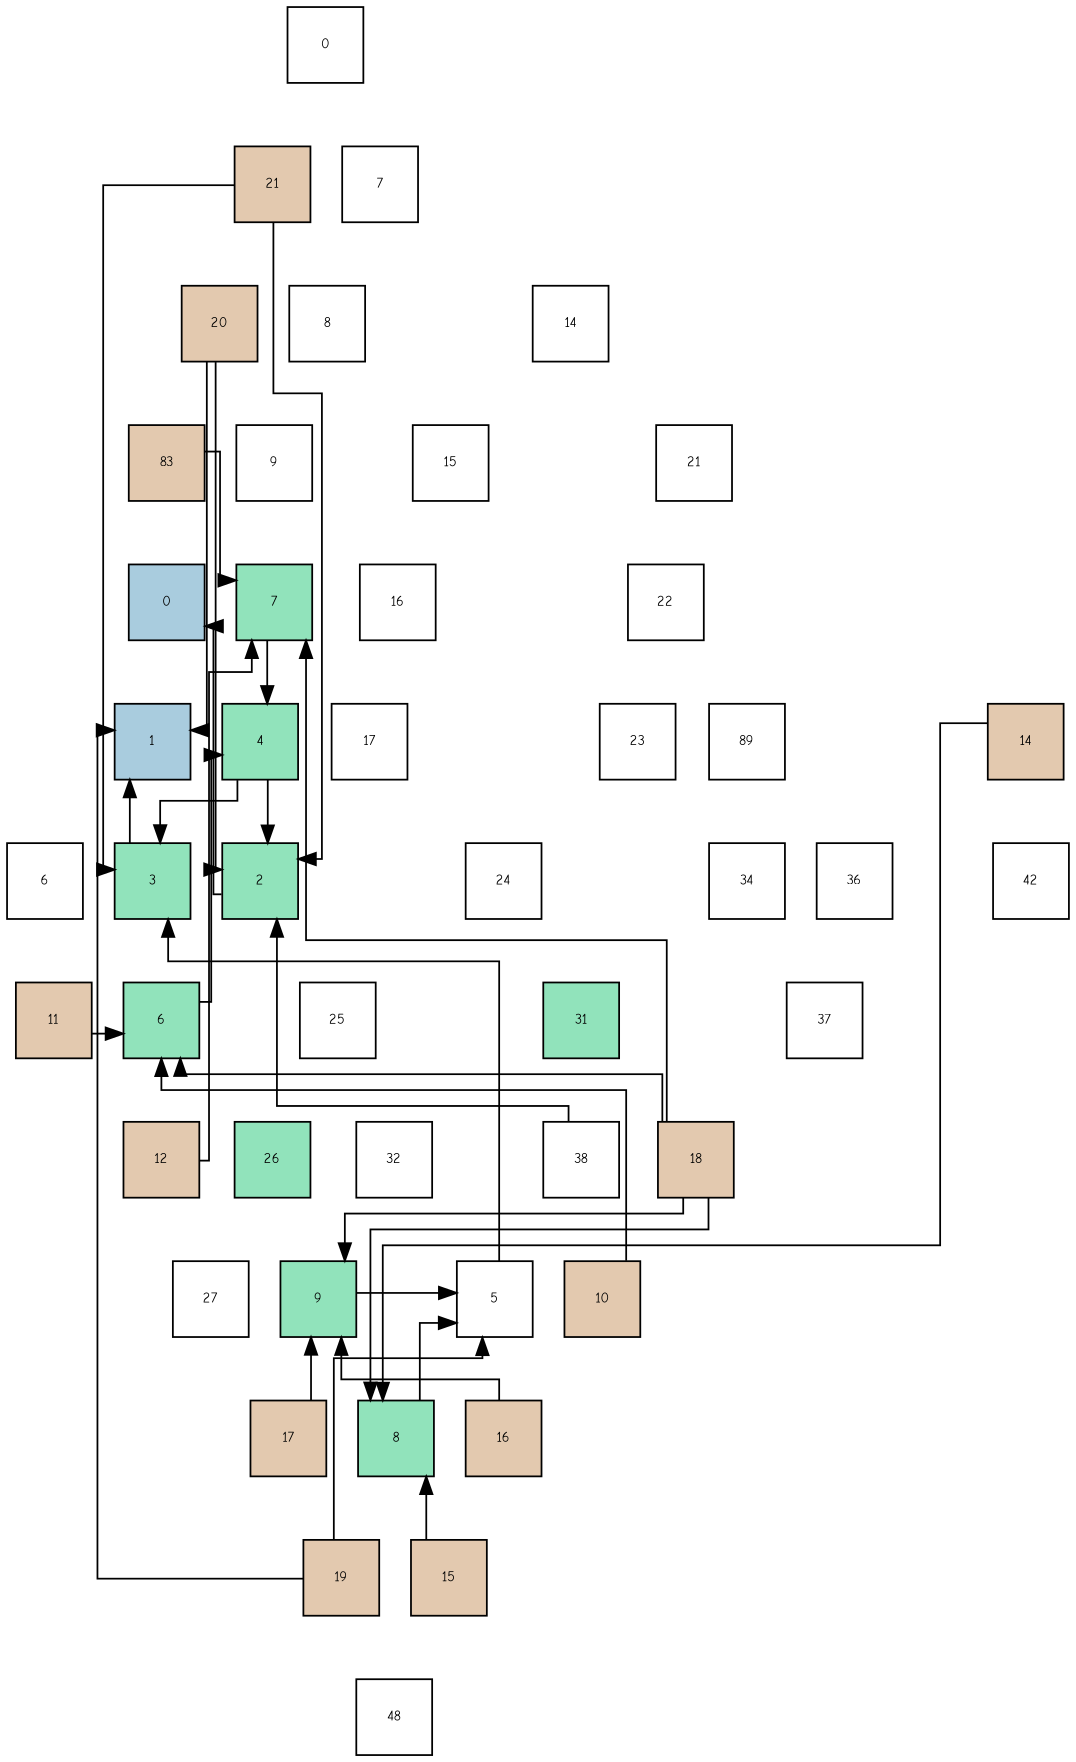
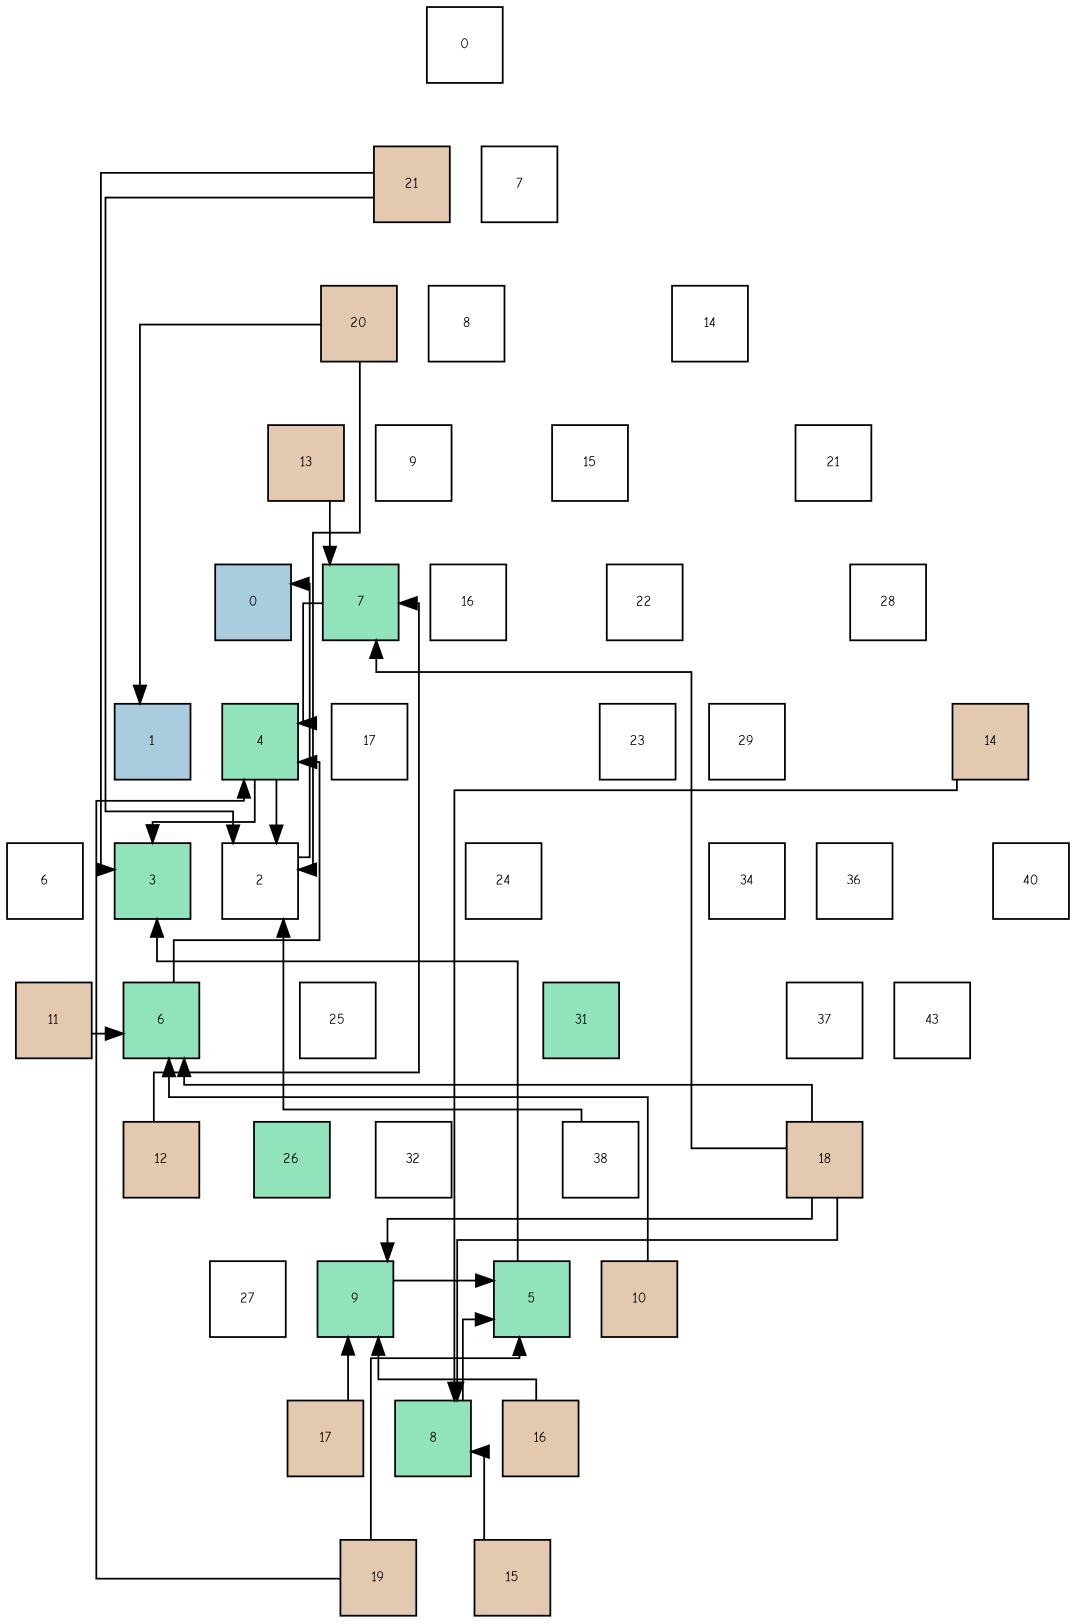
(167, 463) -> (306, 463)
none -> (888, 602)
(747, 742) -> (747, 742)
(130, 820) -> none
(260, 881) -> (260, 881)
(1031, 881) -> (1031, 881)
none -> (932, 1020)
(97, 1257) -> (96, 1236)
(495, 1299) -> (532, 1299)
(394, 1717) -> none
